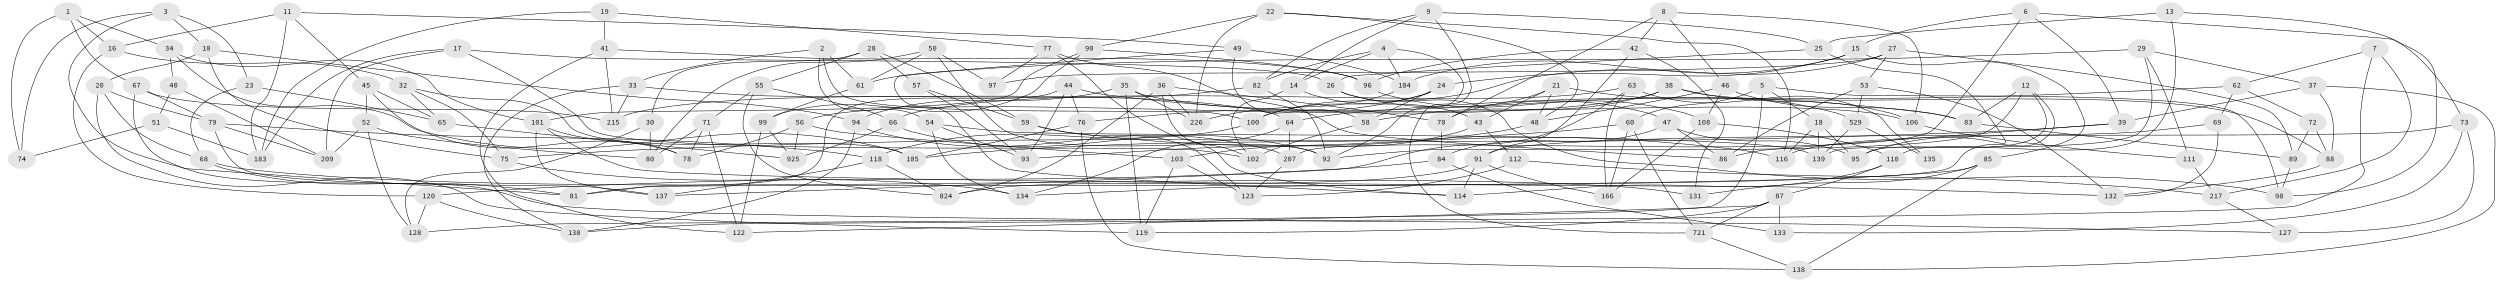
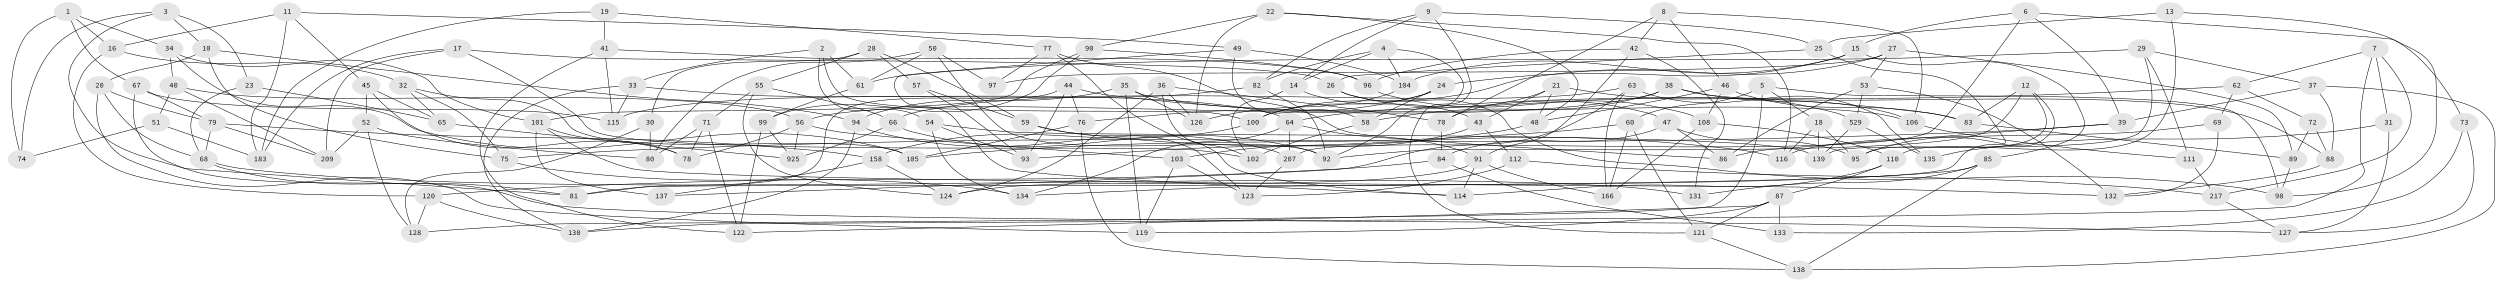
none -> (519, 98)
(613, 122) -> (613, 122)
(1196, 122) -> (1196, 122)
none -> (2389, 122)
(2162, 135) -> (1386, 138)
(876, 159) -> (876, 159)
(421, 184) -> (209, 138)
(946, 196) -> (946, 196)
(1699, 233) -> (1699, 233)
